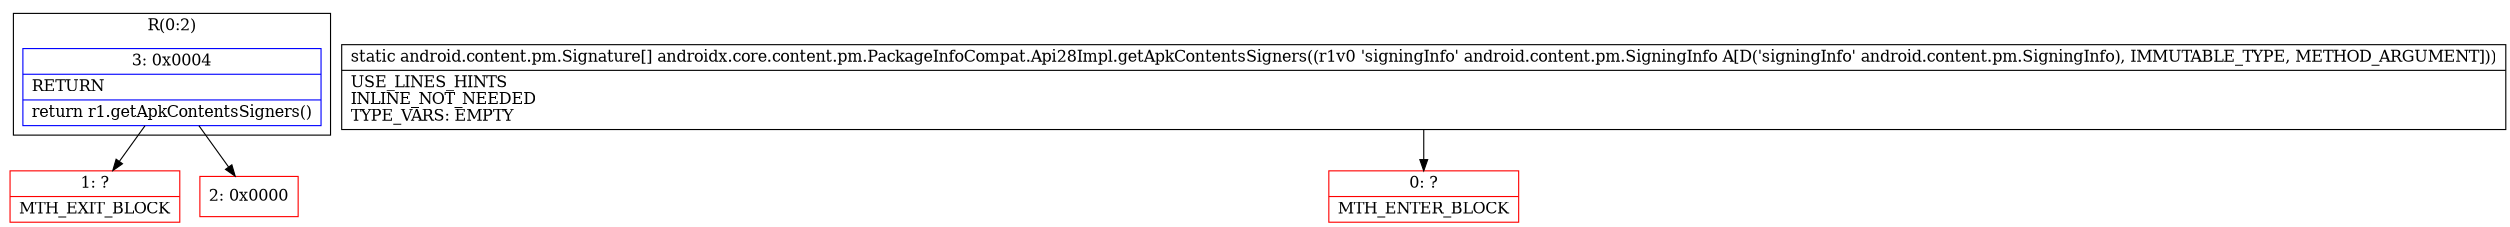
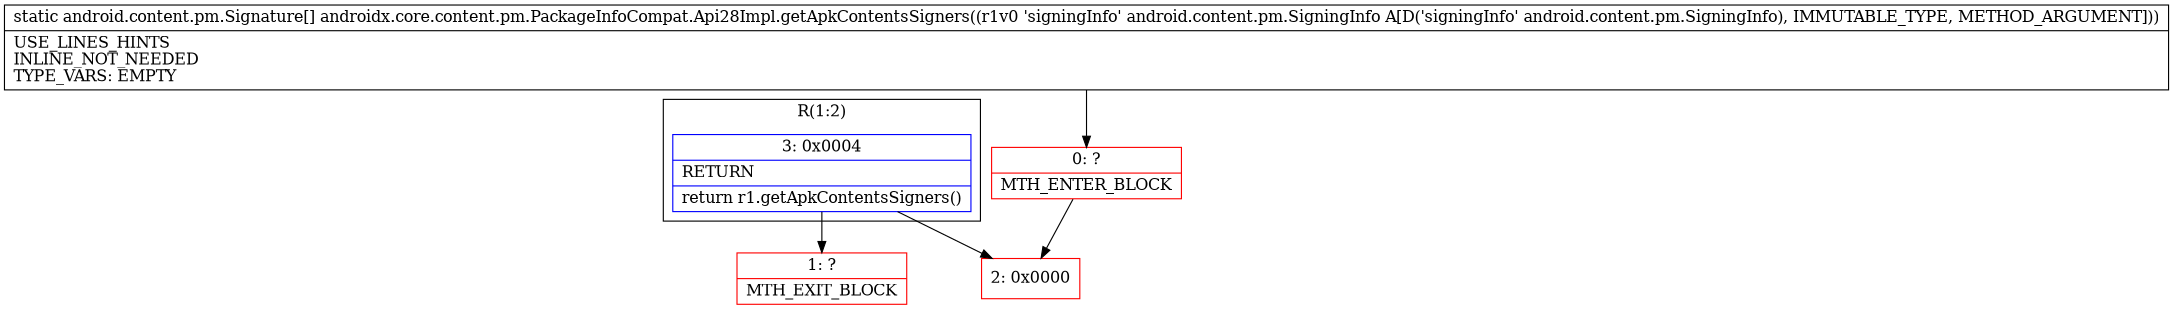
(172, 26) -> (822, 112)
none -> (1060, 224)
